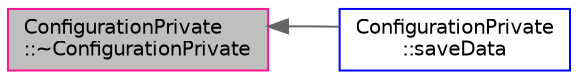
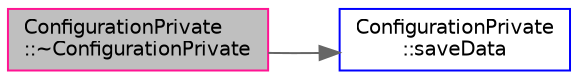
(314, 26) -> (294, 53)
